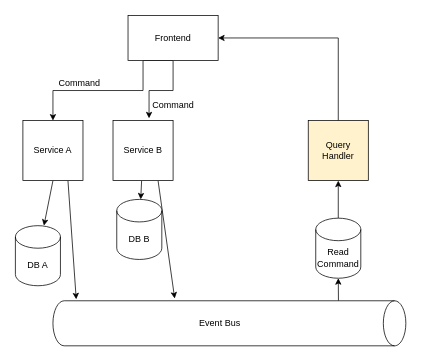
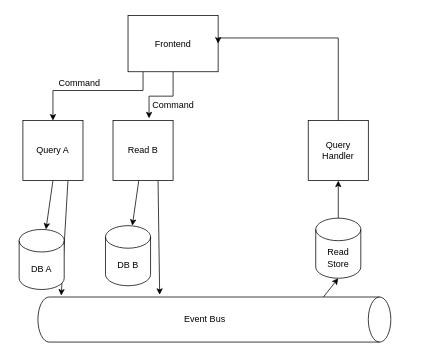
(173, 38) -> (173, 44)
(53, 150) -> (53, 150)
(143, 150) -> (143, 150)
(338, 150) -> (338, 150)
(139, 229) -> (128, 255)
(38, 255) -> (42, 259)
(338, 258) -> (338, 258)
(229, 323) -> (214, 319)
